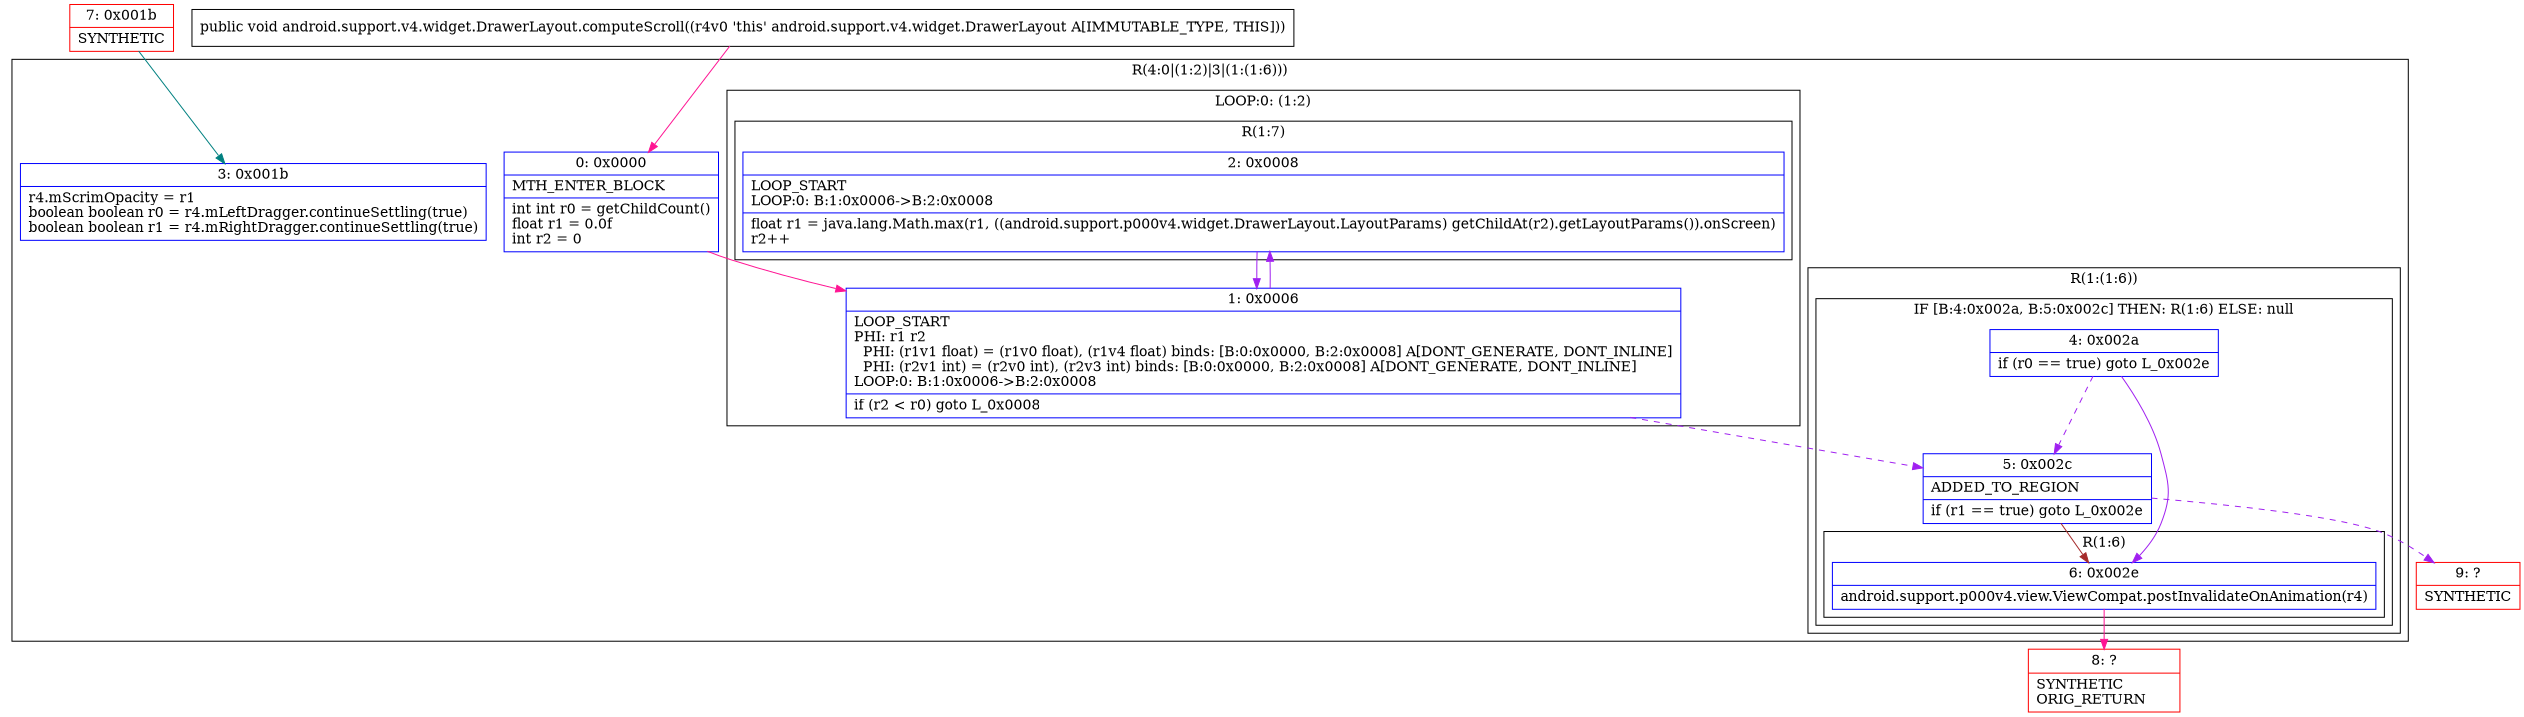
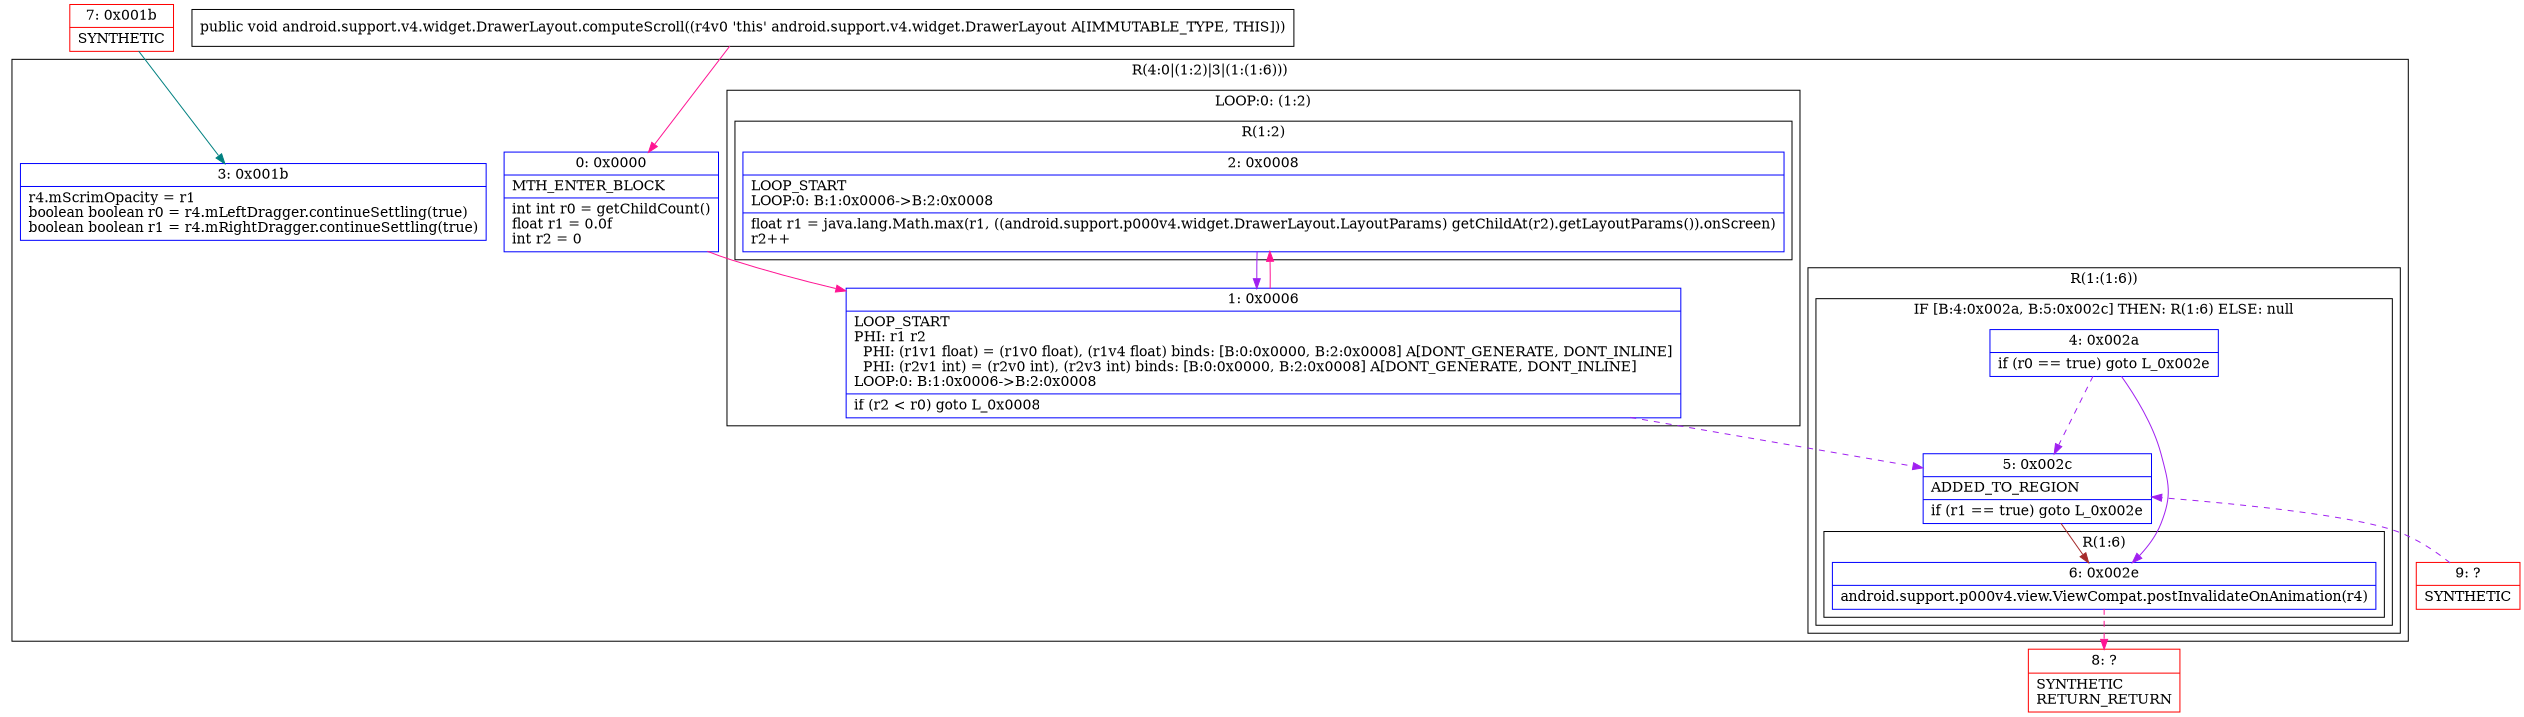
(1263, 133) -> (1263, 133)
(1270, 275) -> (1270, 275)
(2293, 513) -> (2311, 514)
(2104, 624) -> (2104, 624)
(2091, 700) -> (2104, 700)
